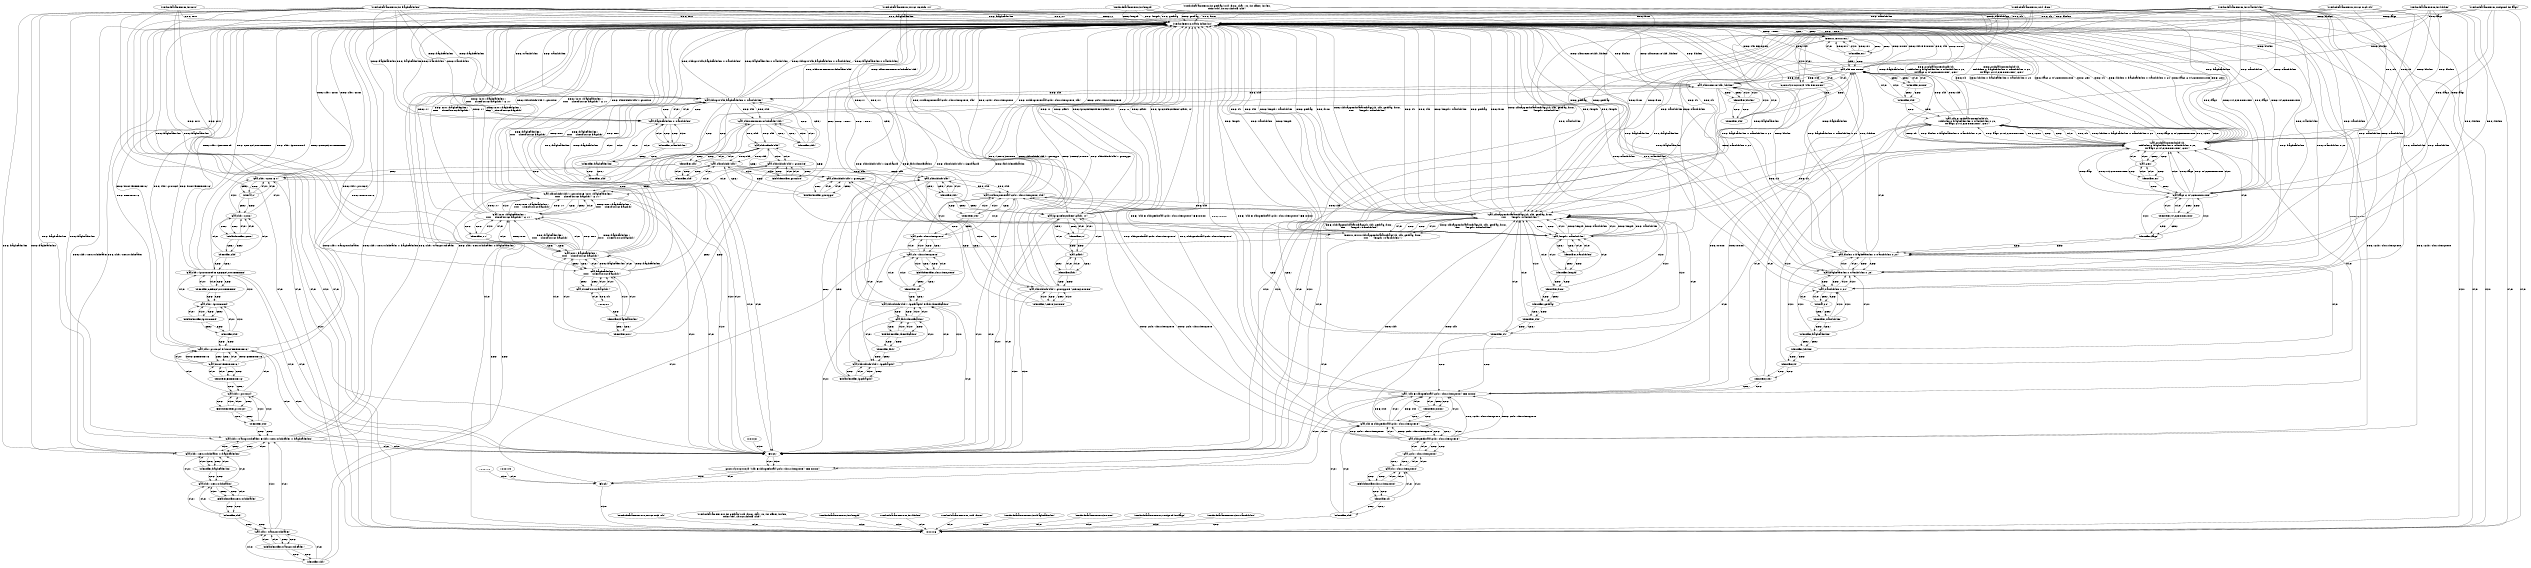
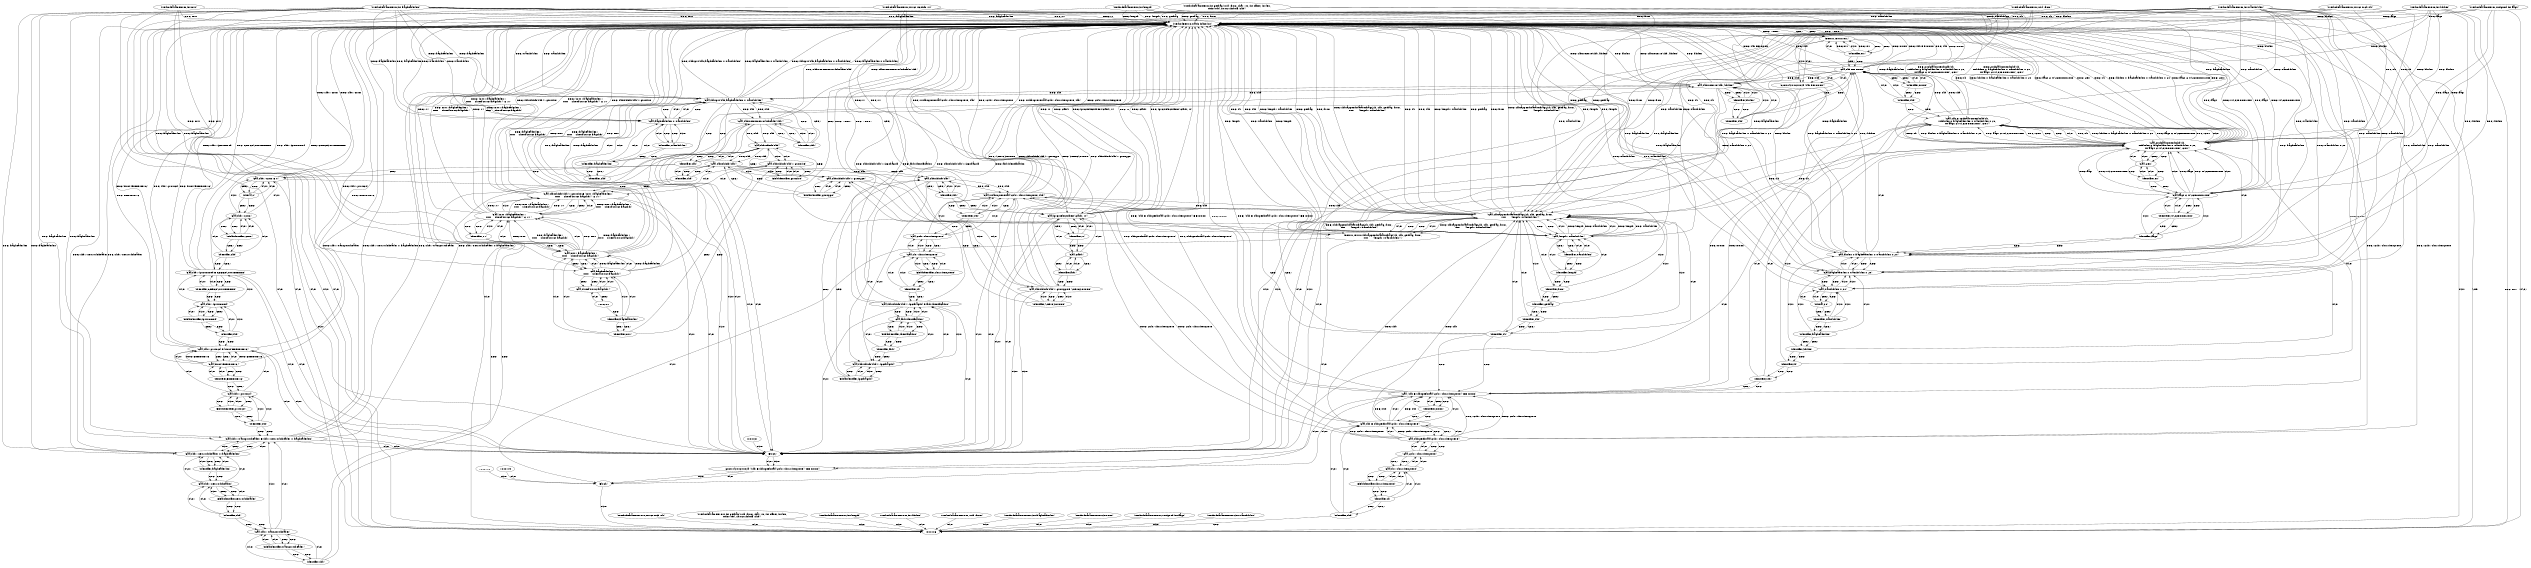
(2476, 289) -> (2476, 289)
(2511, 289) -> (2511, 289)
(2524, 289) -> (2524, 289)
(605, 297) -> (605, 297)
(2478, 524) -> none
